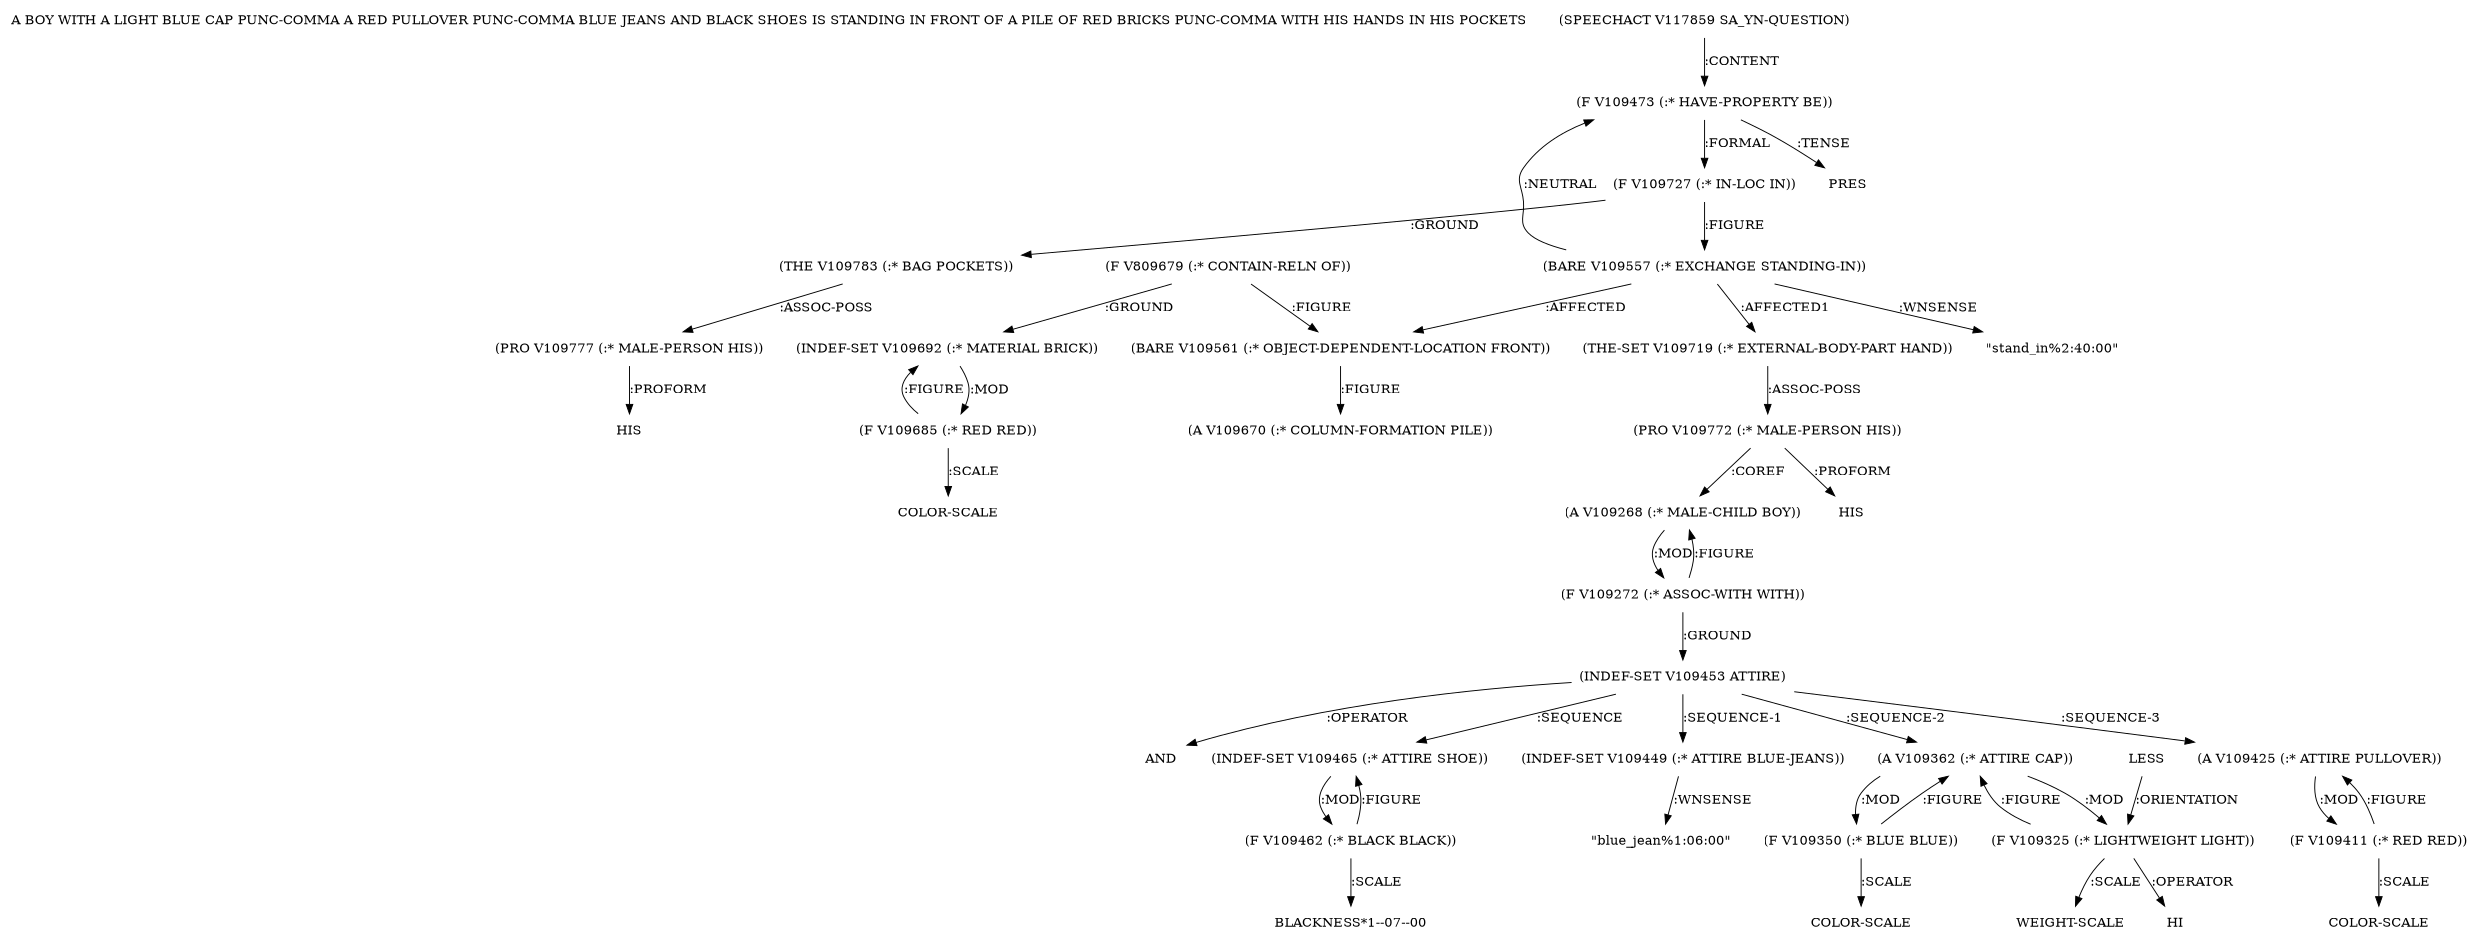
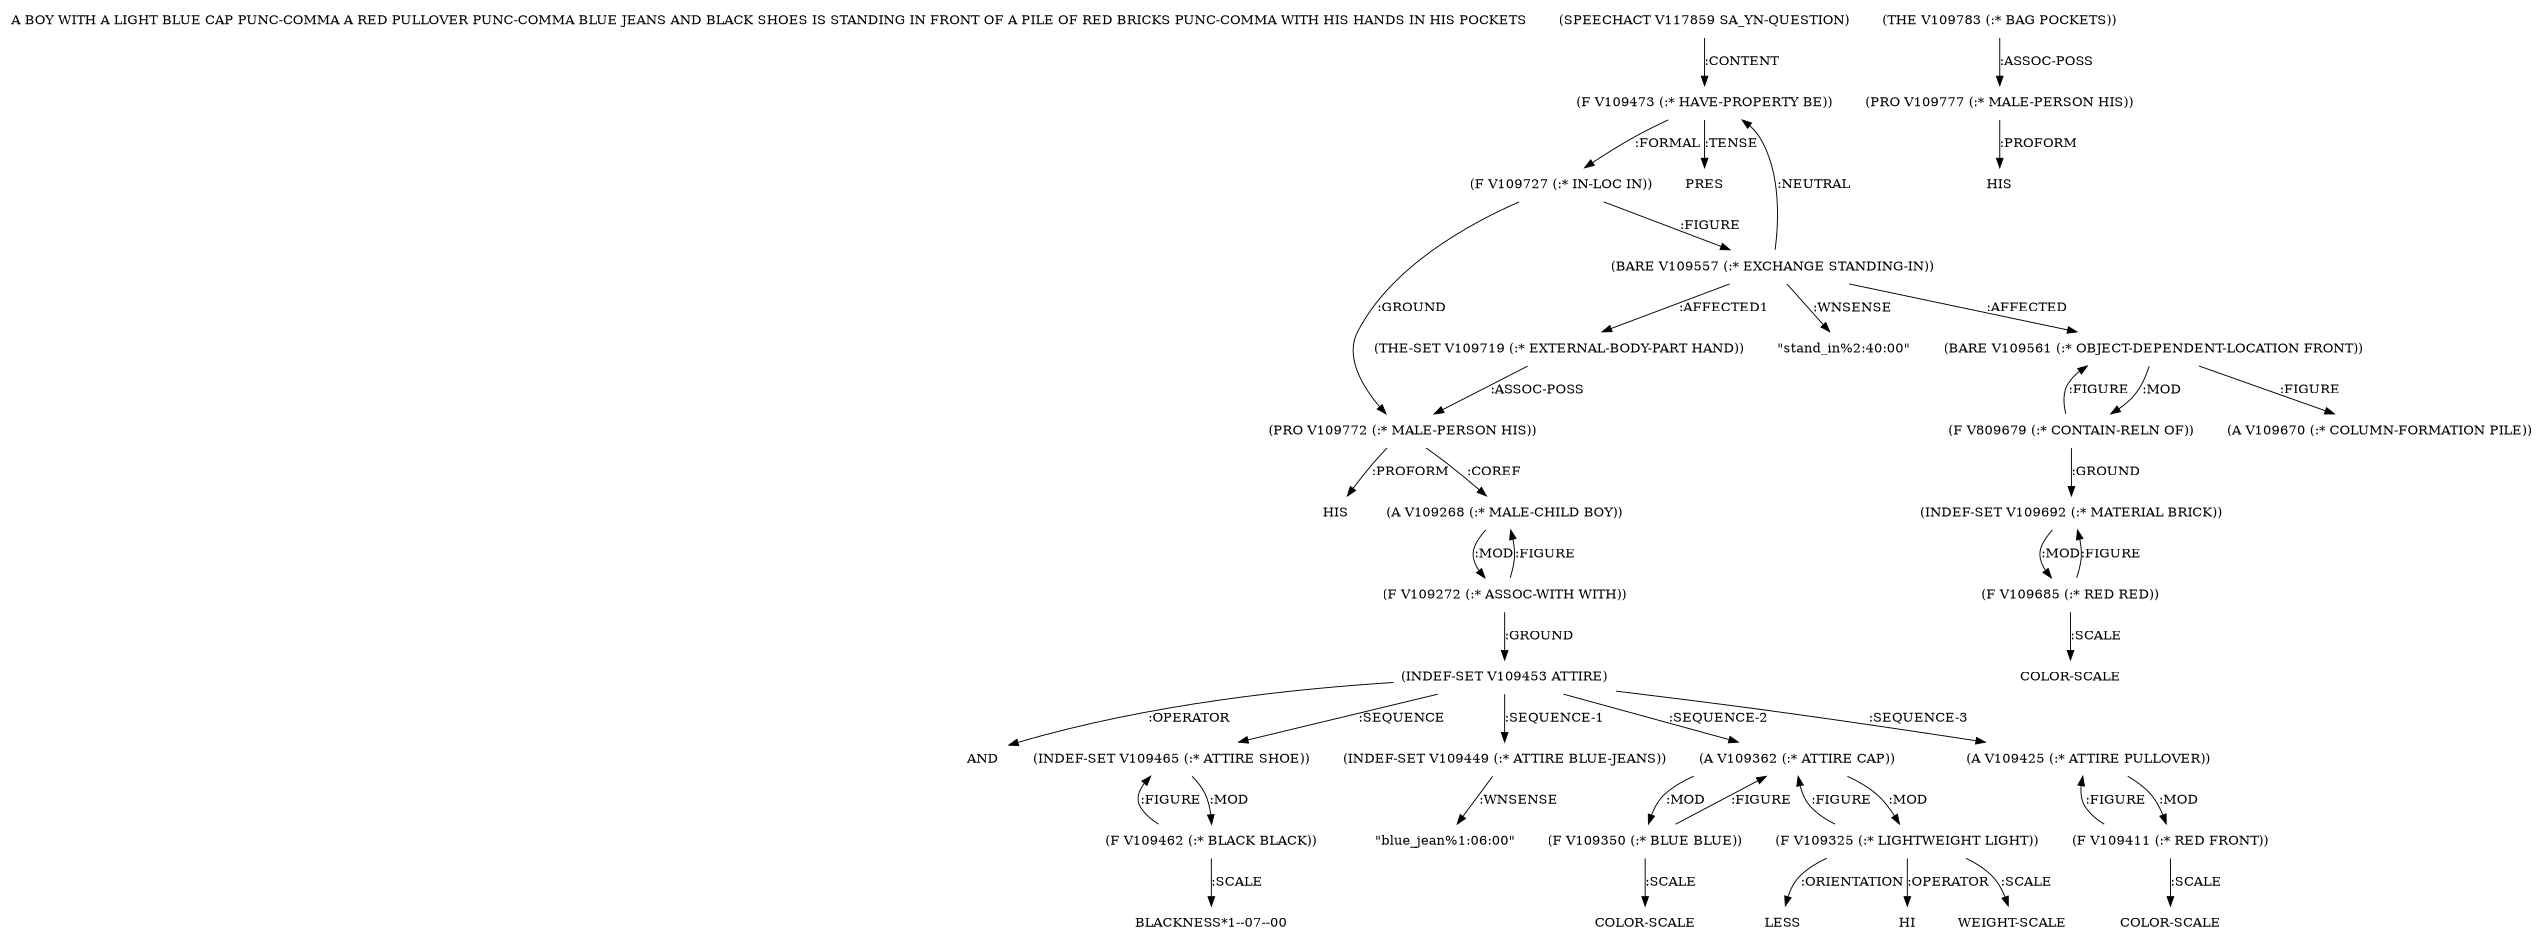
(1318, 229) -> (1396, 281)
none -> (2138, 390)
(2136, 796) -> (1803, 873)
(2379, 841) -> (2170, 841)
